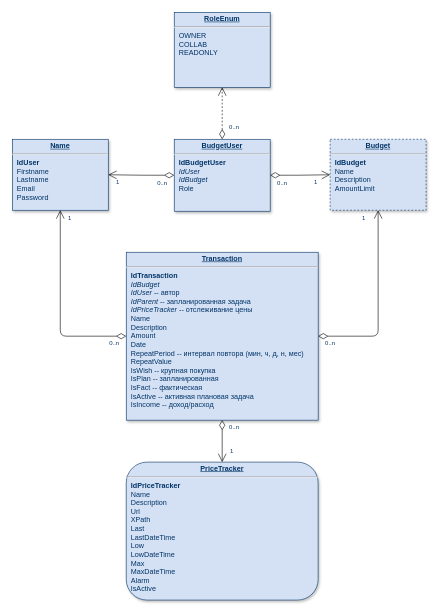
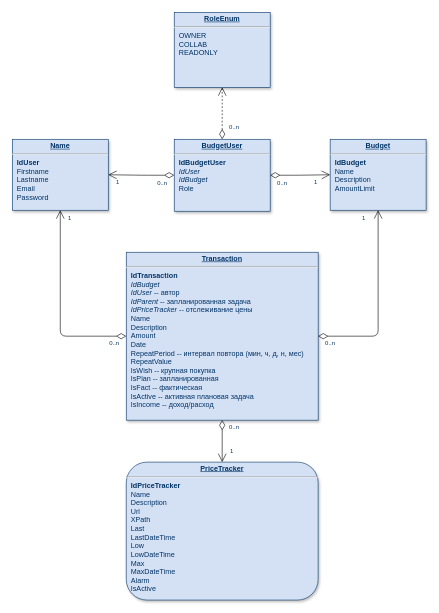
(378, 175) -> (378, 175)
